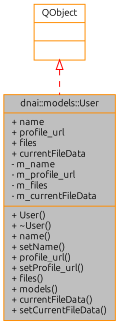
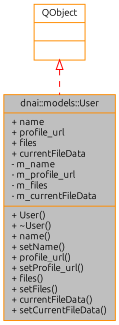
(35, 289) -> (35, 289)
